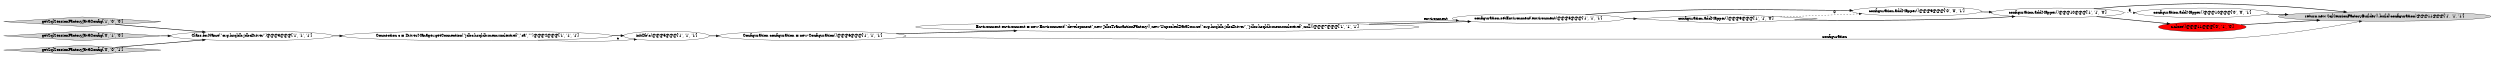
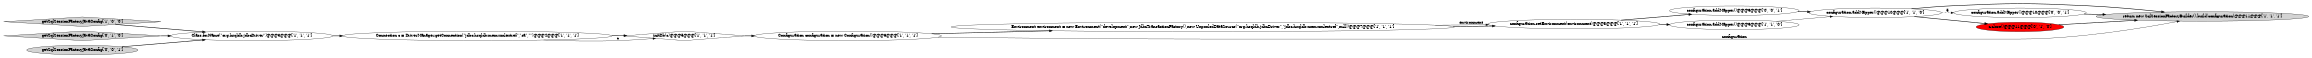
(1820, 15) -> none
(1726, 19) -> (1734, 25)
(1903, 20) -> (1803, 19)
(666, 36) -> (684, 36)
(82, 50) -> (82, 50)
